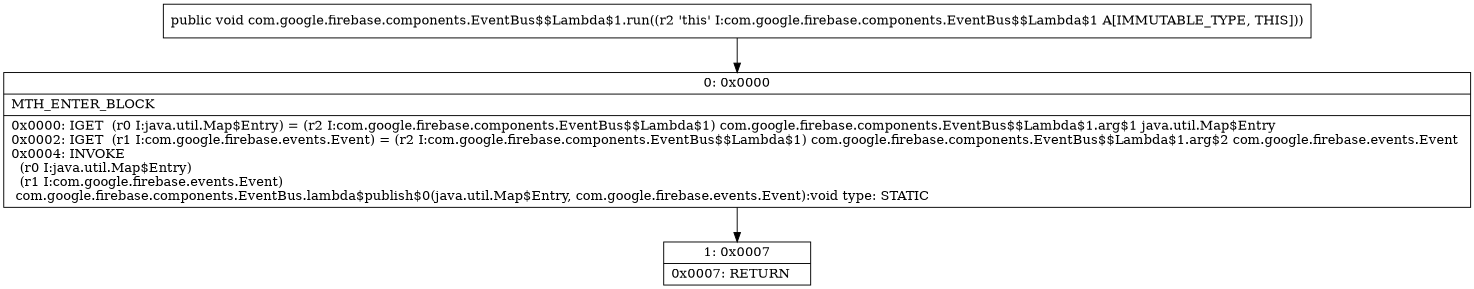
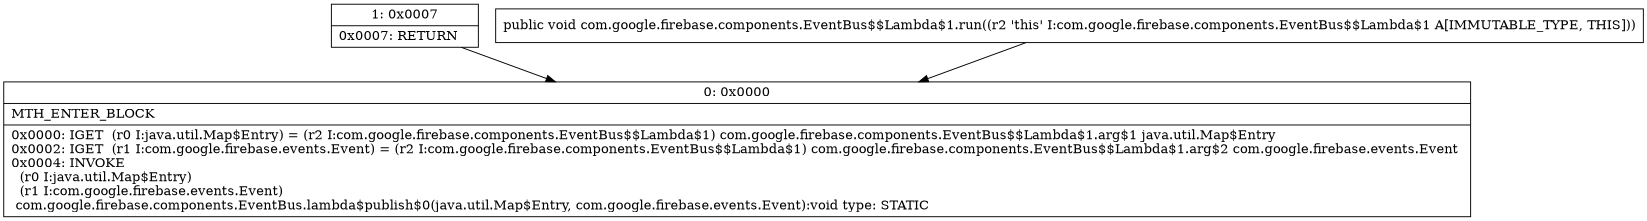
(737, 220) -> (504, 63)
